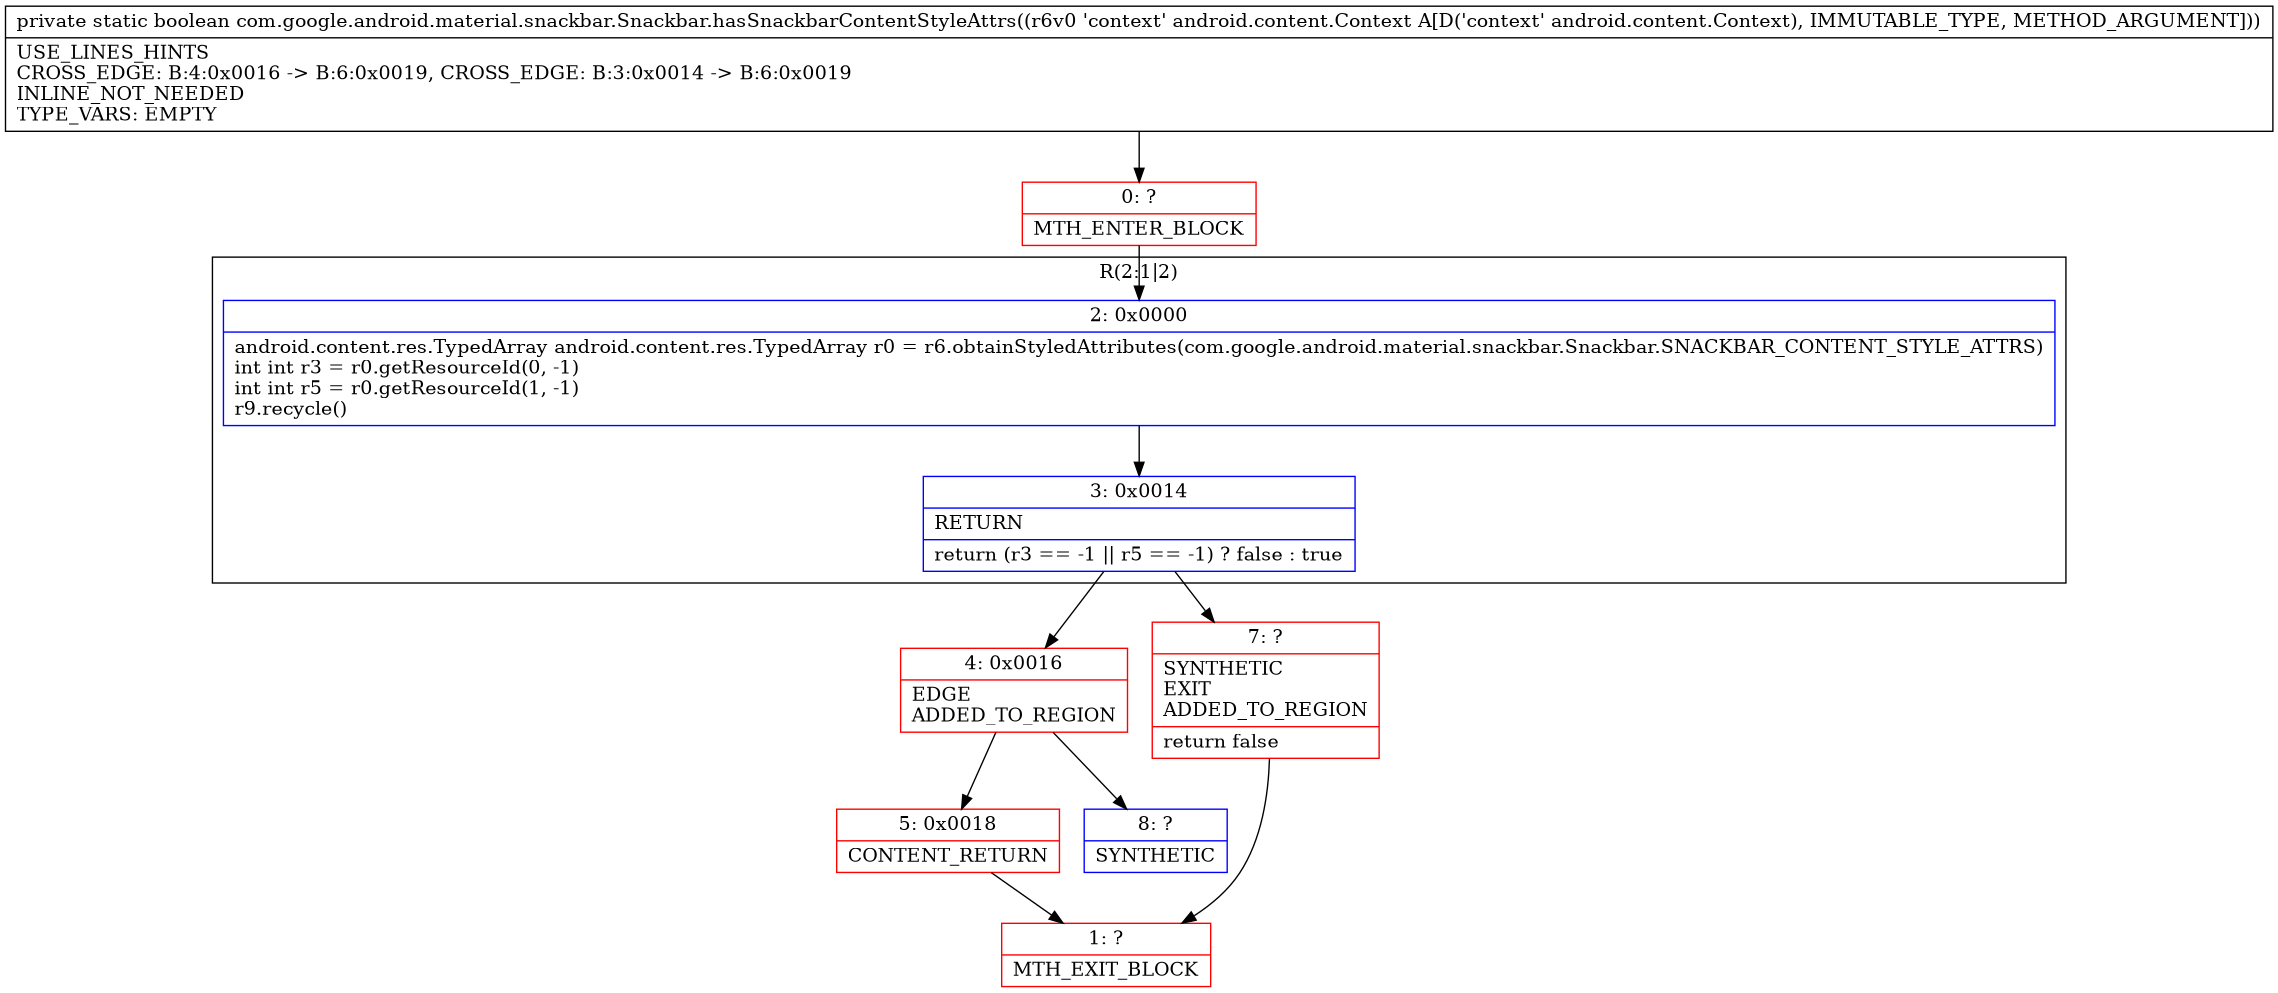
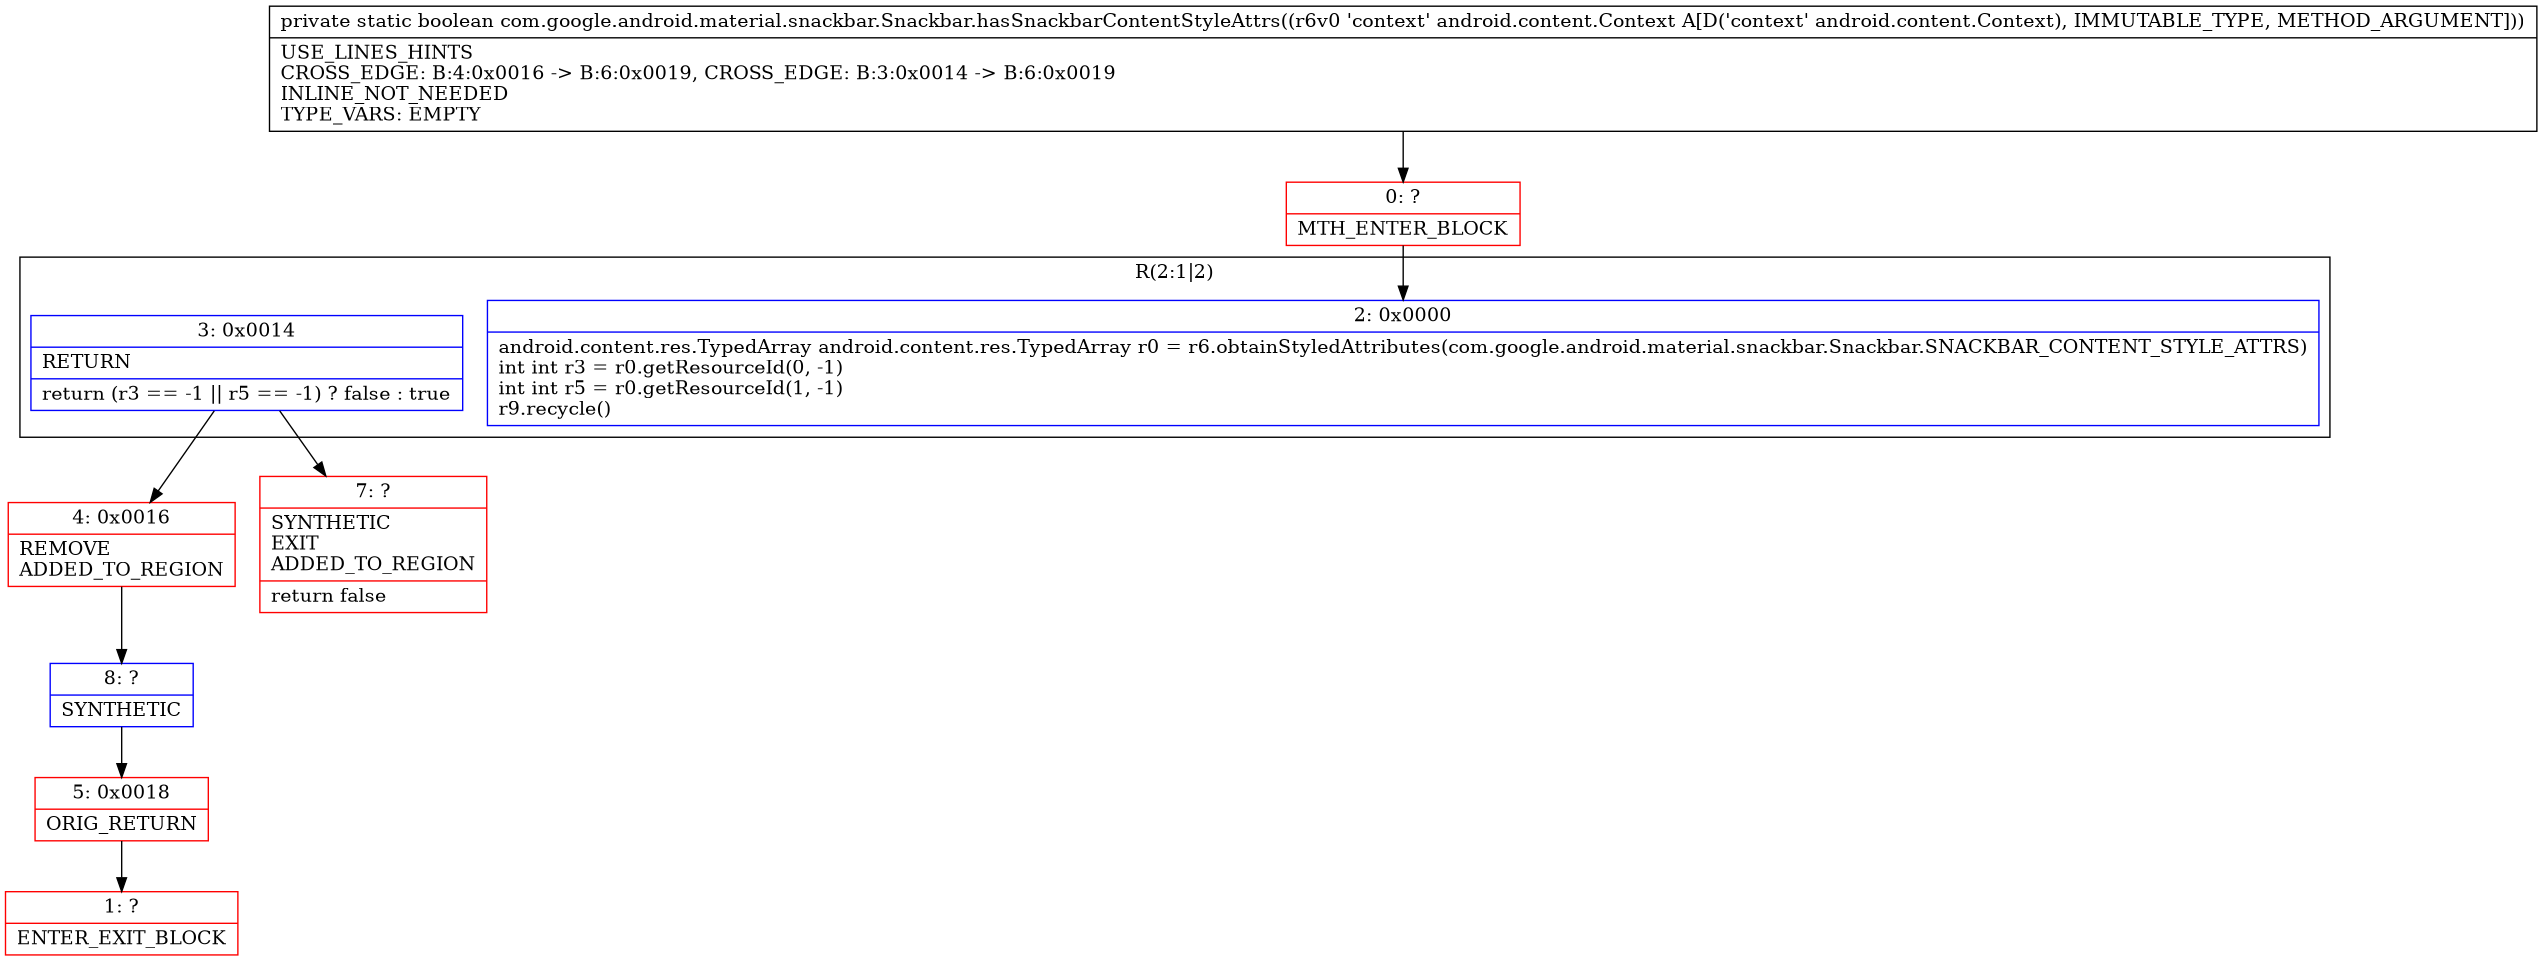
(1139, 444) -> none
(942, 695) -> (65, 549)
(982, 764) -> (122, 745)
(1253, 848) -> none
(948, 856) -> (122, 824)
(1106, 970) -> (122, 938)
